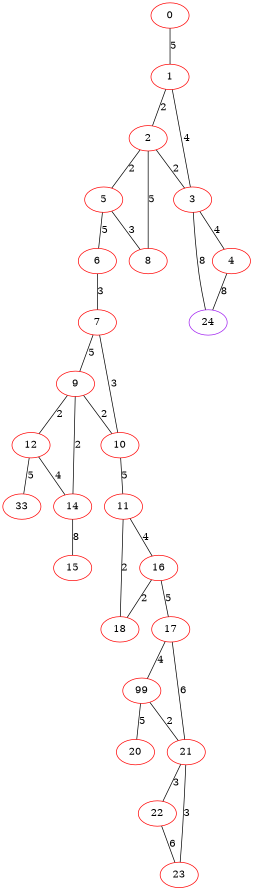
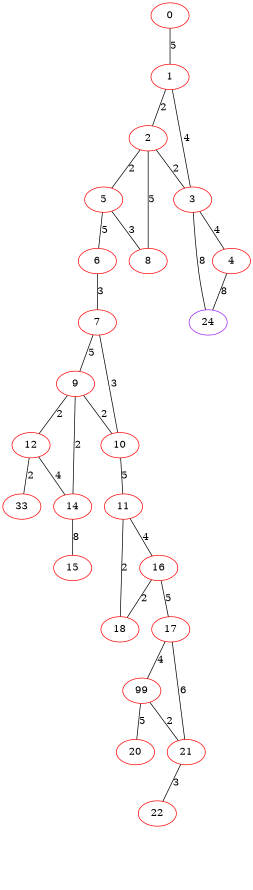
(31, 476) -> (31, 476)
(179, 875) -> none
